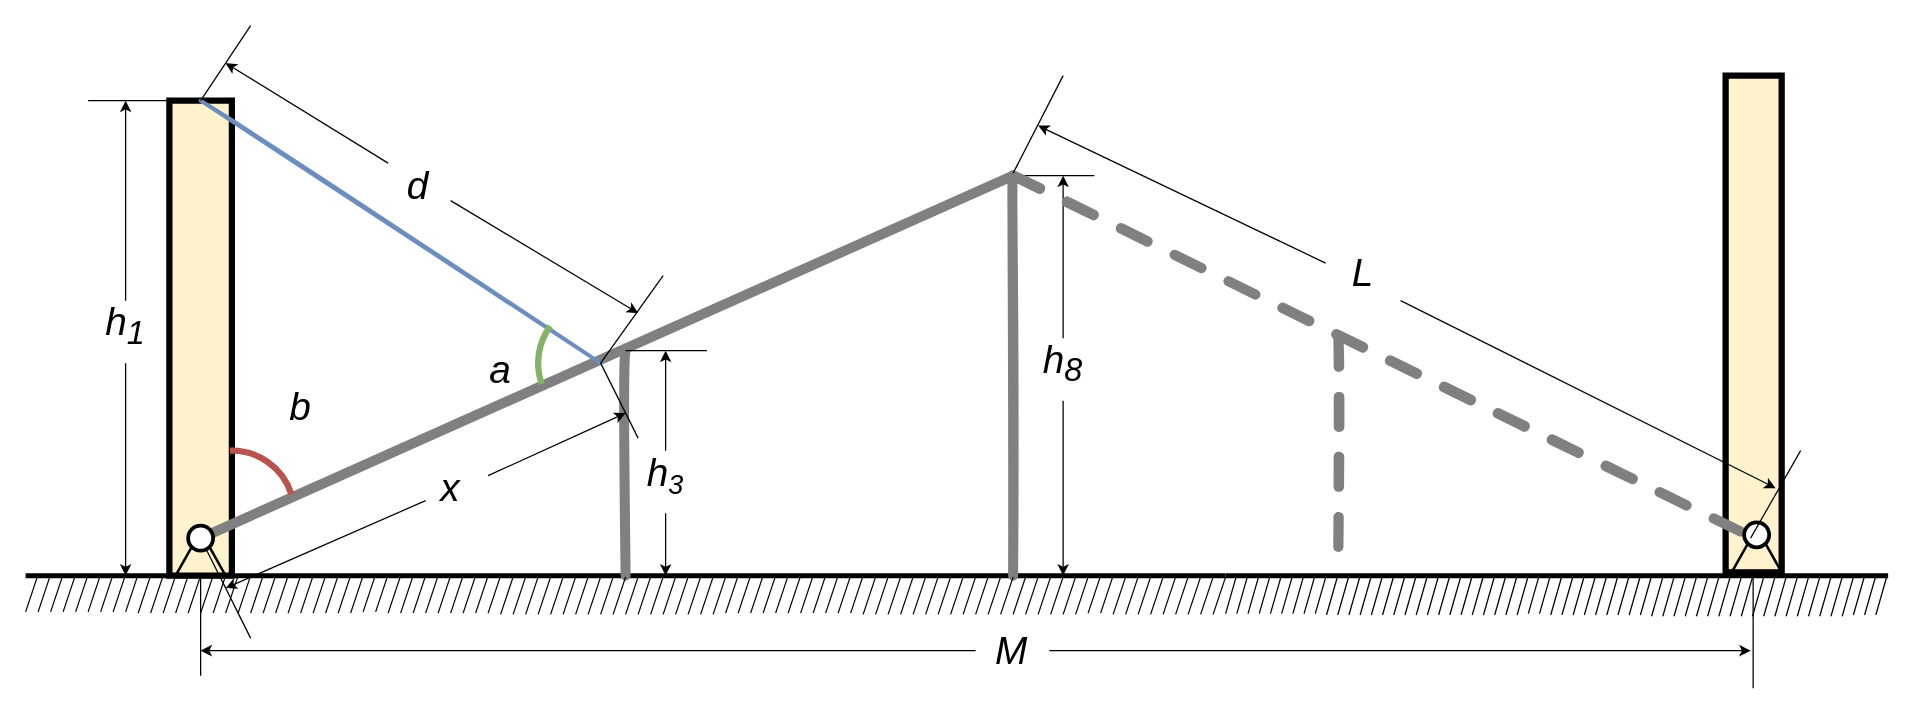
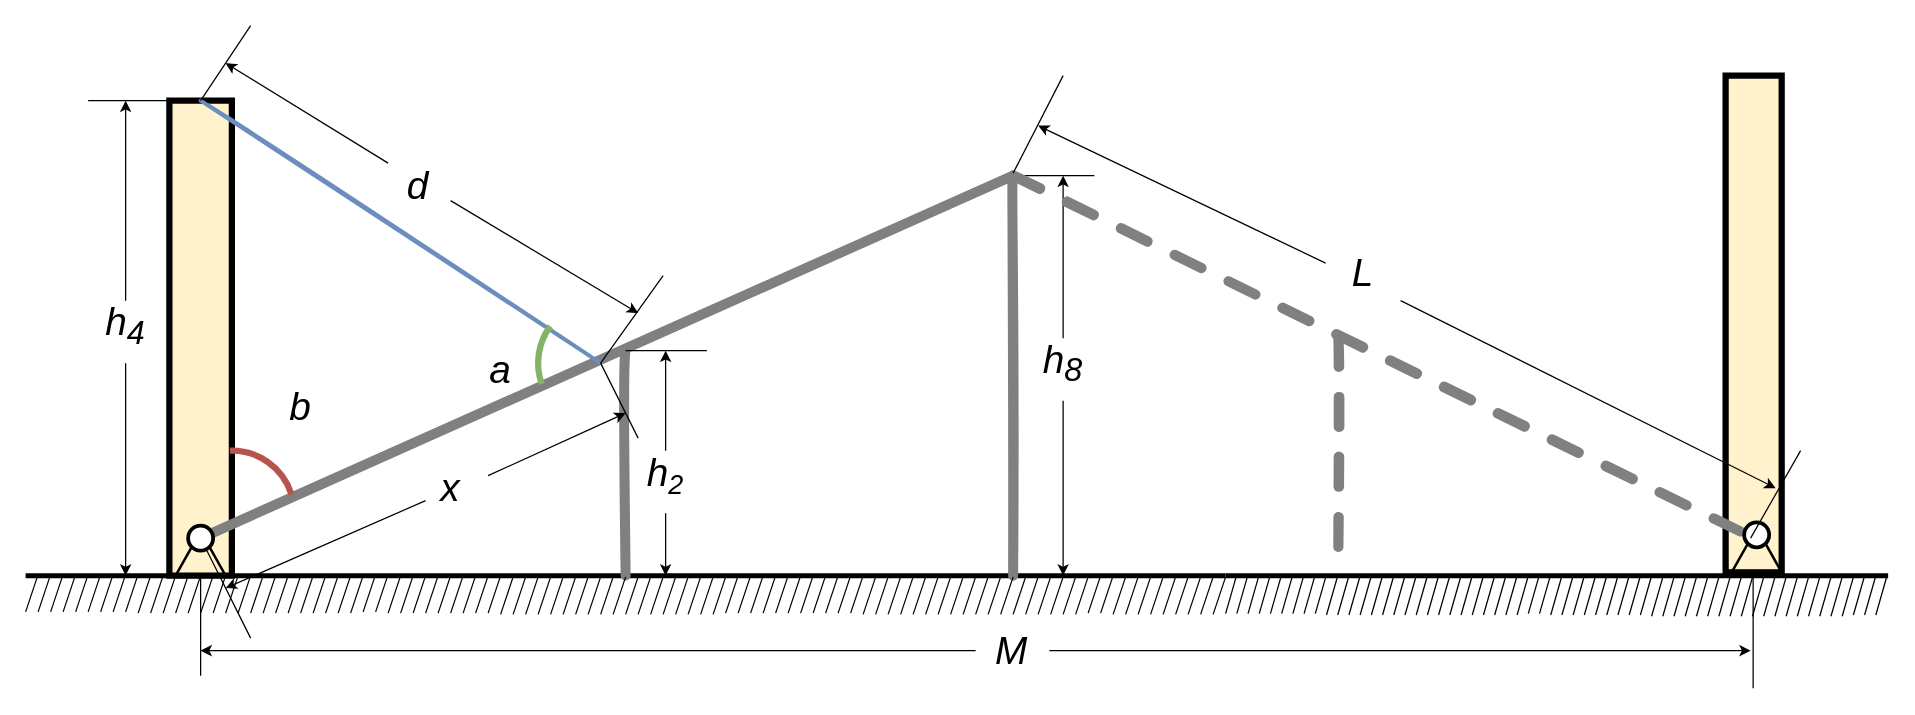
(126, 326) -> (126, 326)
(666, 476) -> (666, 476)
